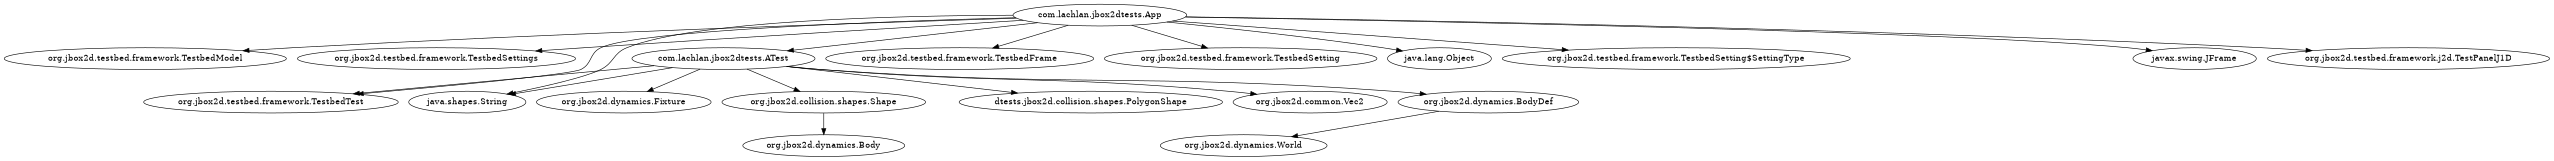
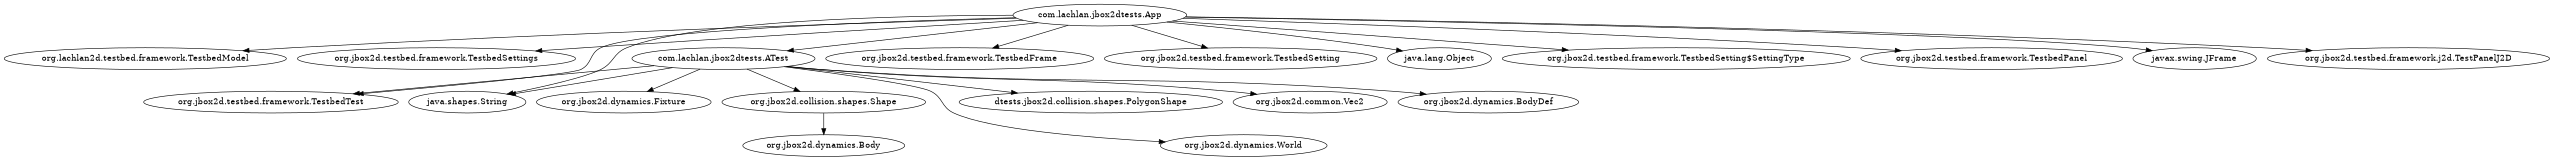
(145, 59) -> (145, 59)
none -> (1992, 59)
(2409, 59) -> (2409, 59)
(1368, 123) -> (967, 118)
